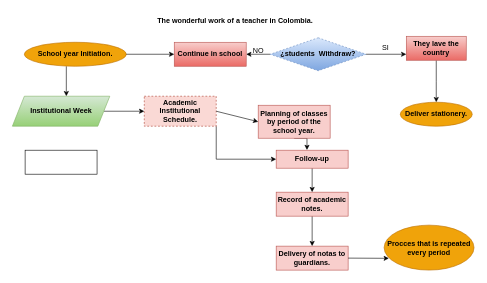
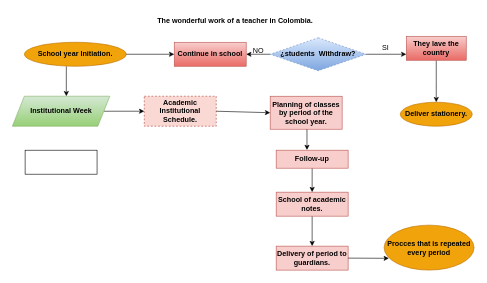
(294, 122) -> (306, 113)
(216, 158) -> none
(312, 204) -> (312, 204)
(312, 258) -> (312, 258)
